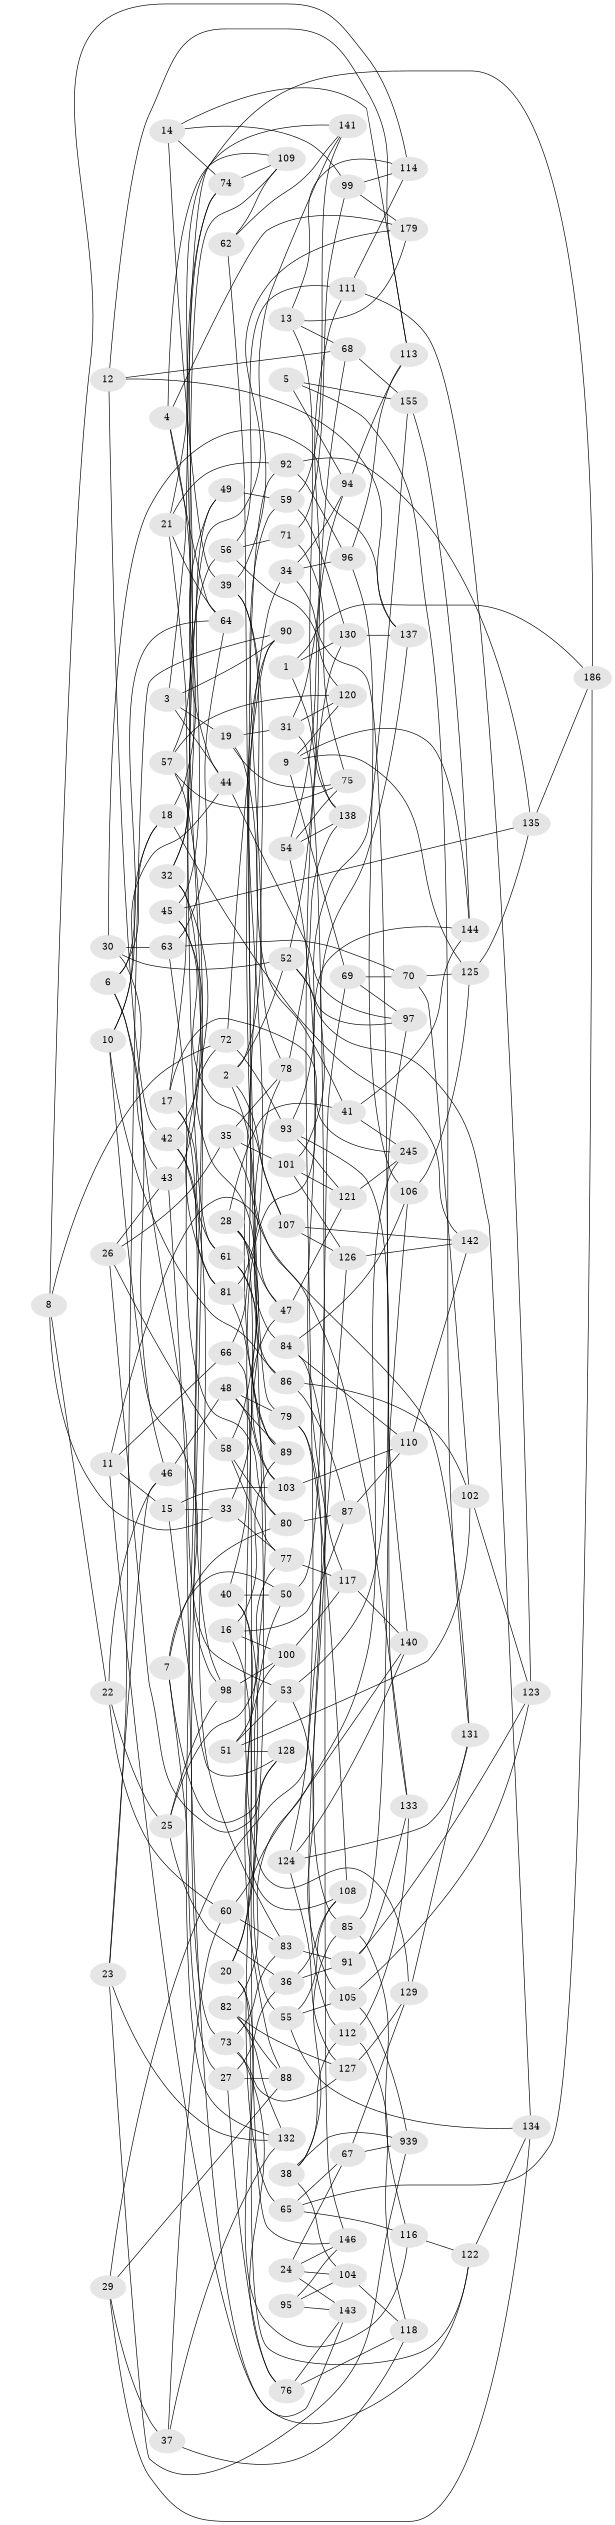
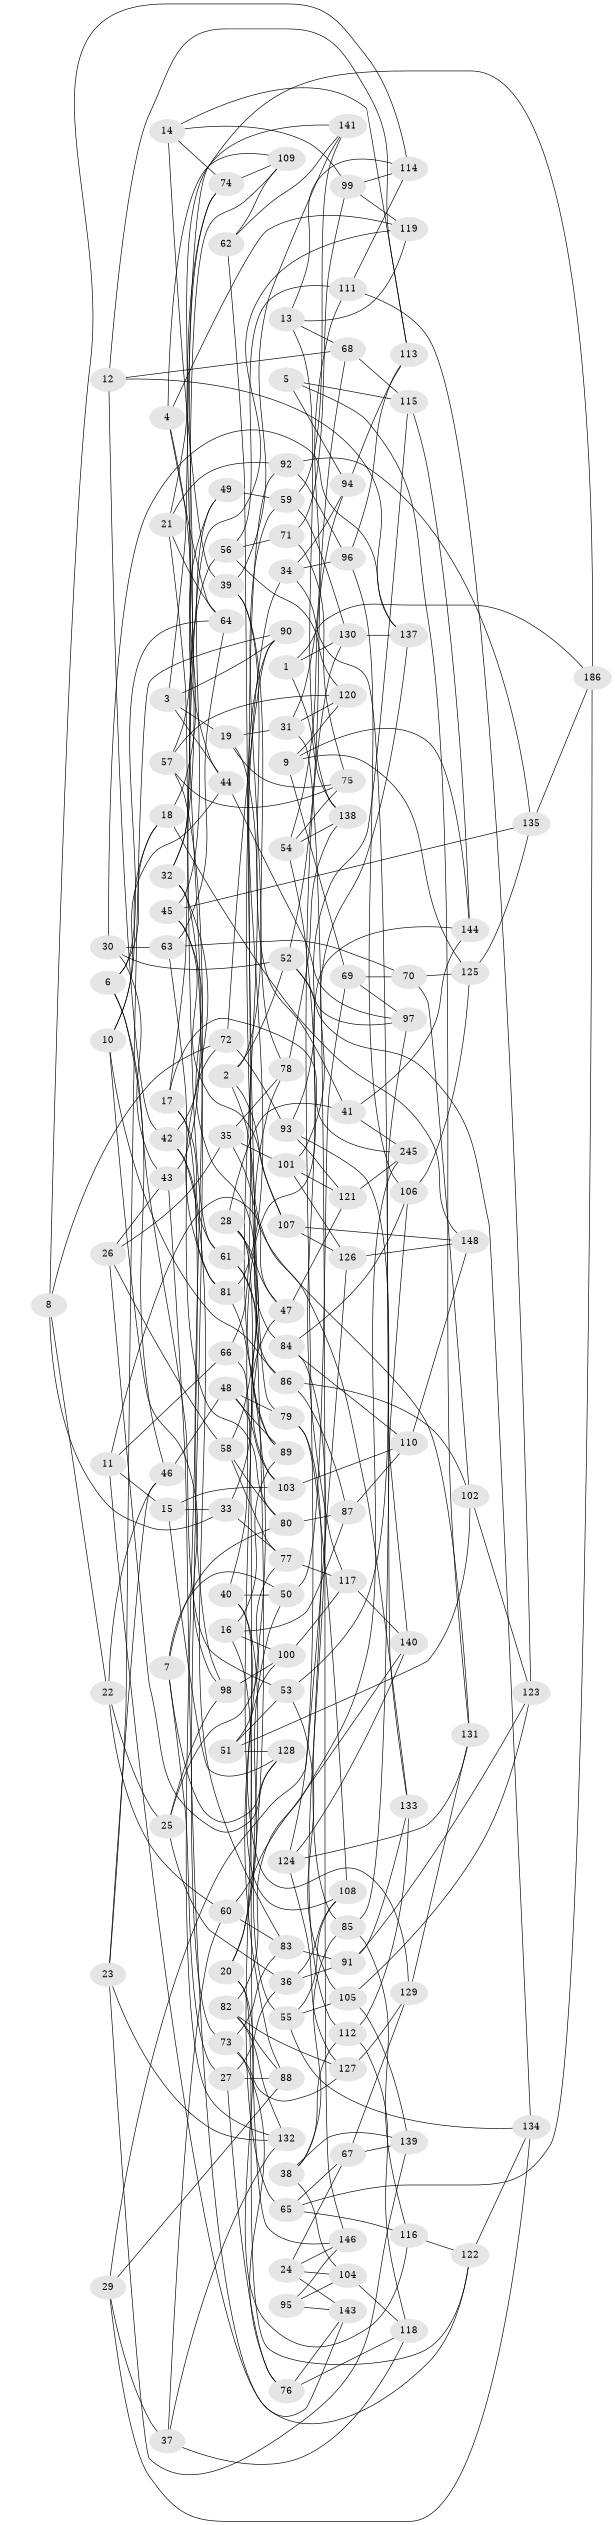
(409, 229) -> (409, 229)
(409, 402) -> (409, 402)
(470, 1242) -> (470, 1242)
(409, 2142) -> (409, 2142)
